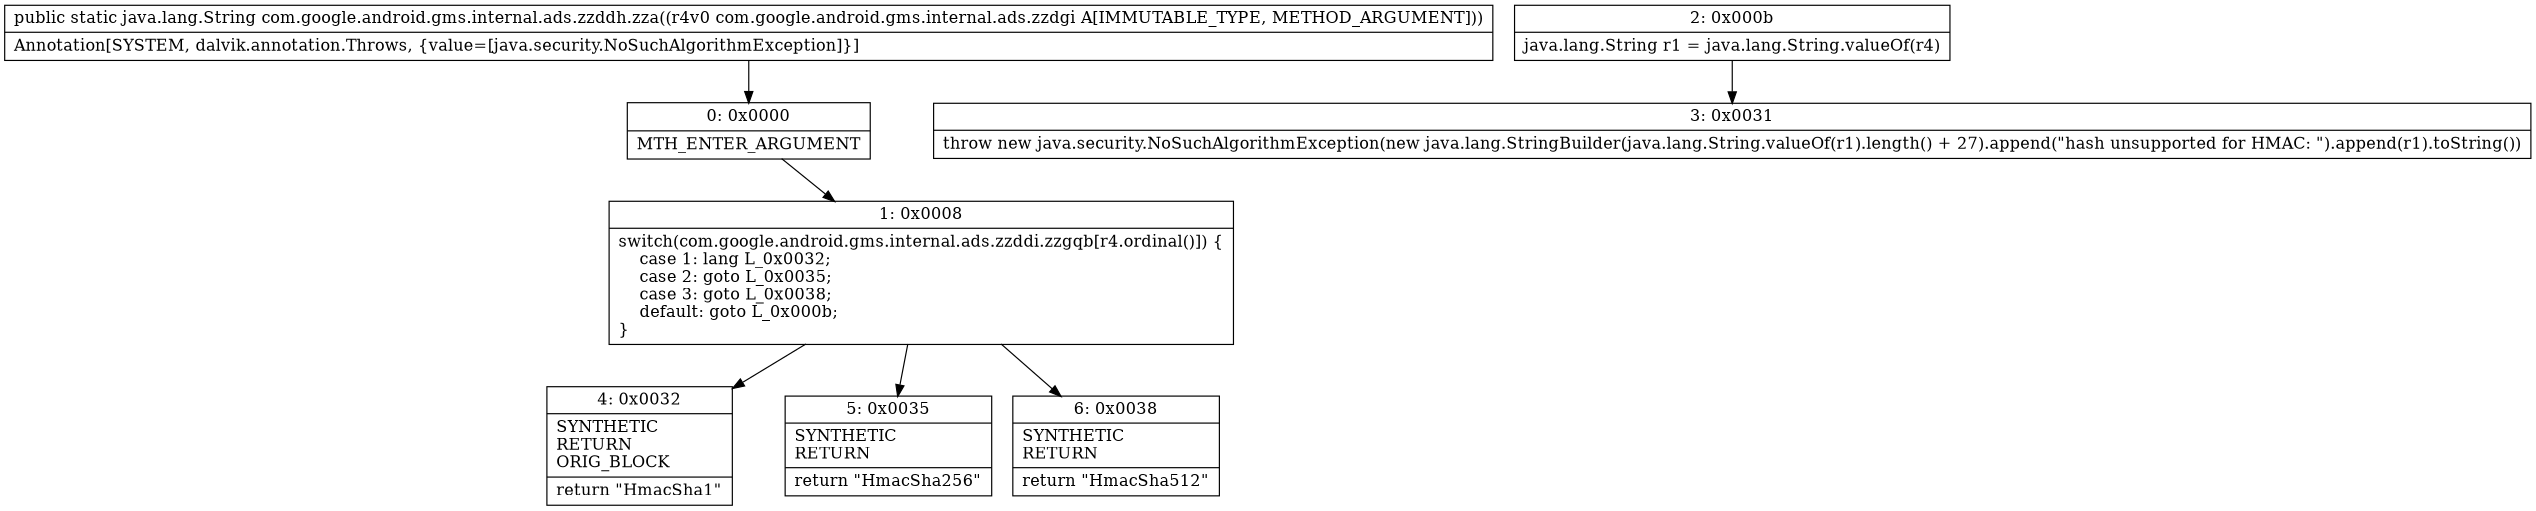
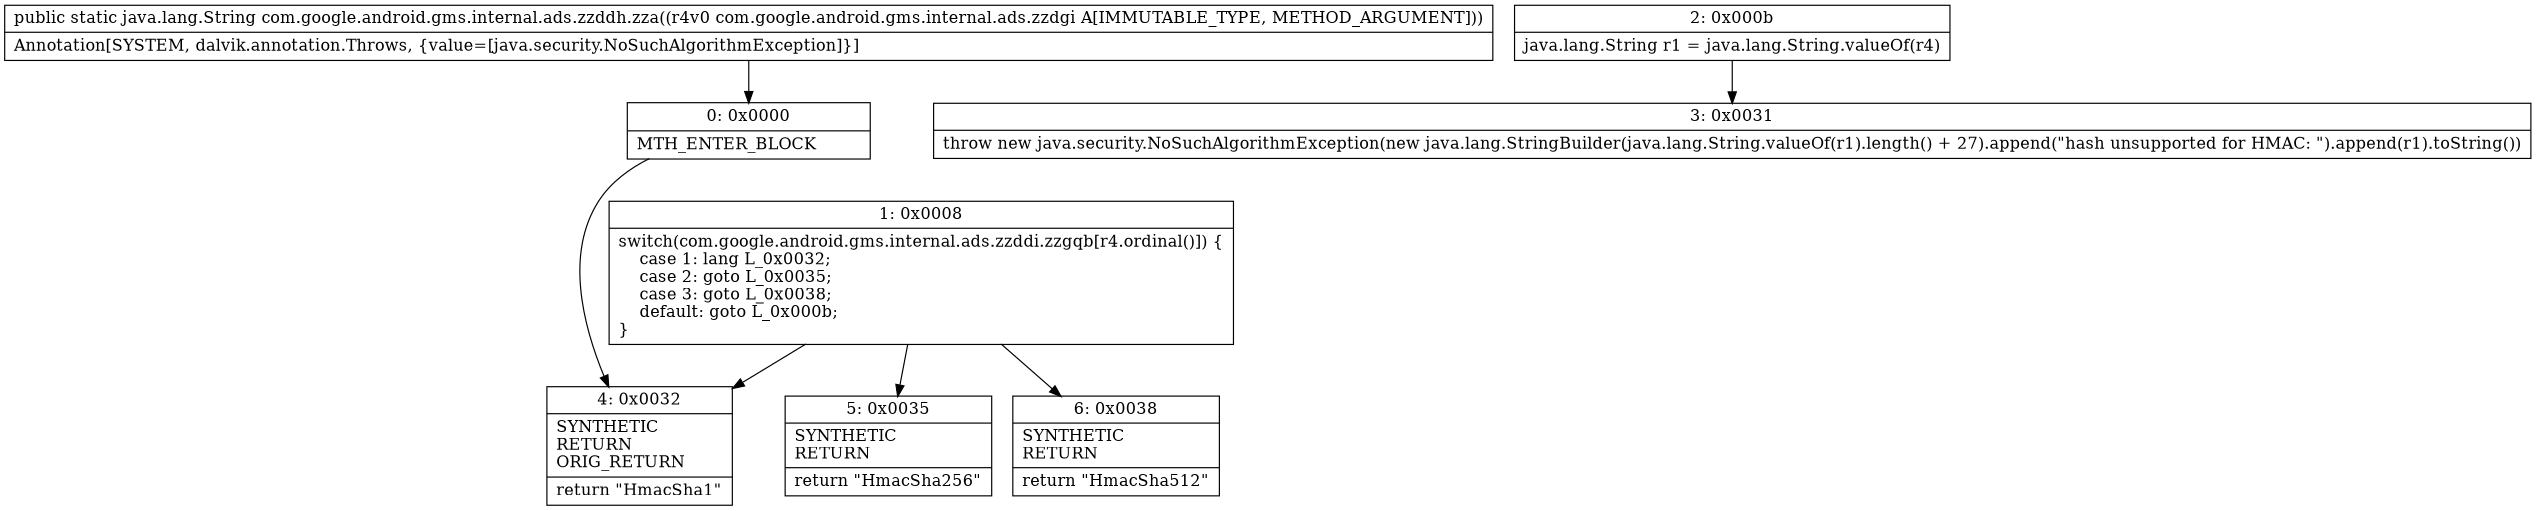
(749, 144) -> (727, 144)
(804, 176) -> (581, 255)
(613, 462) -> (621, 462)
